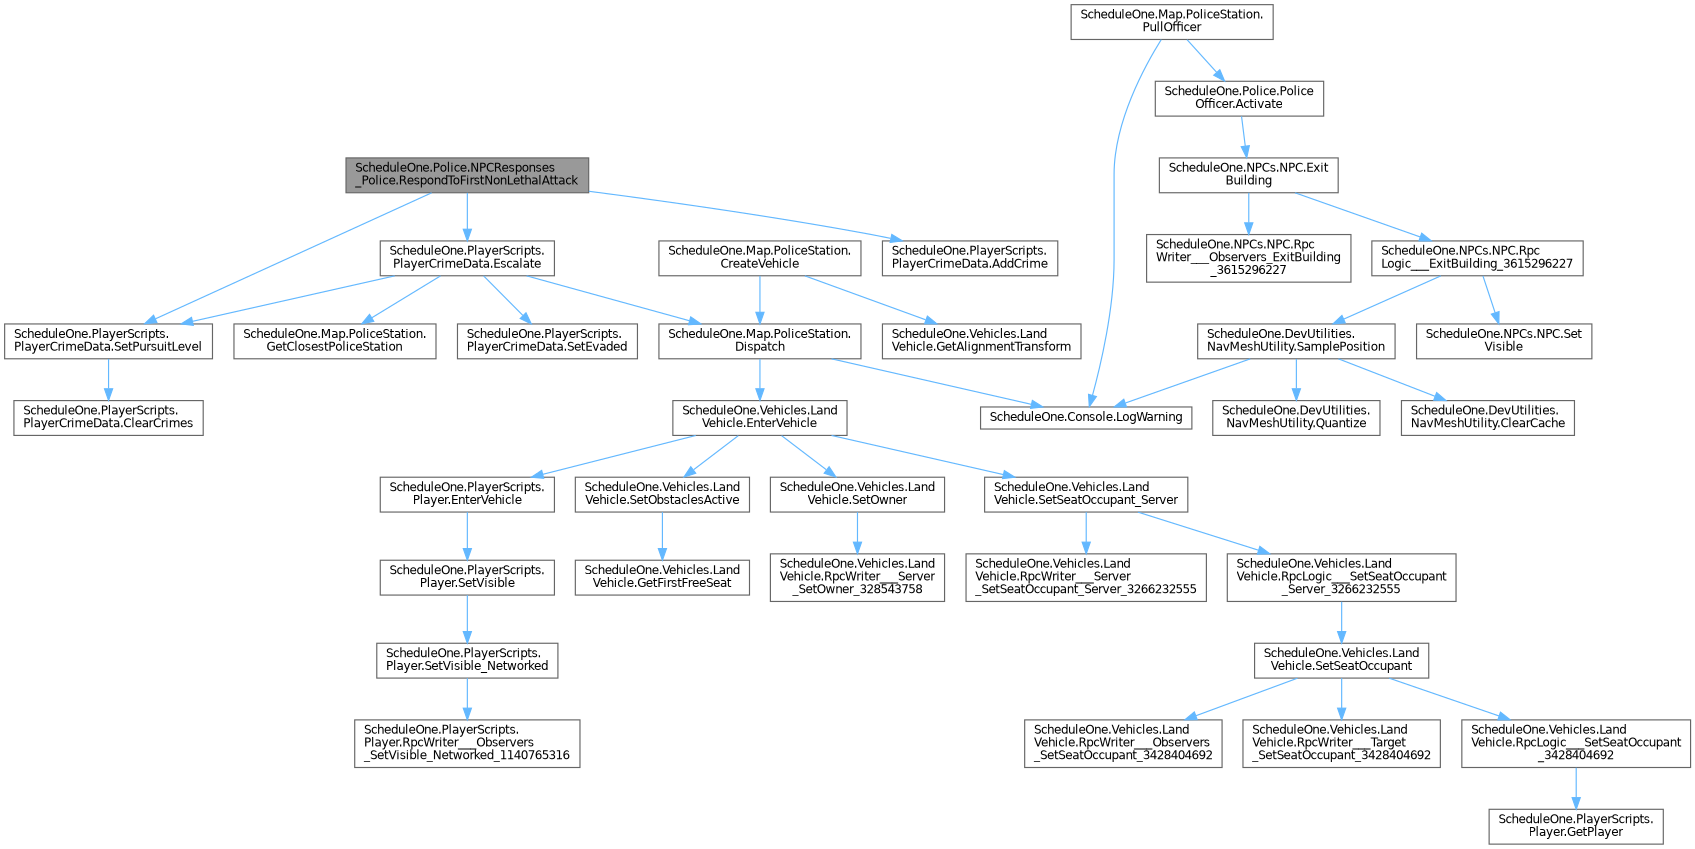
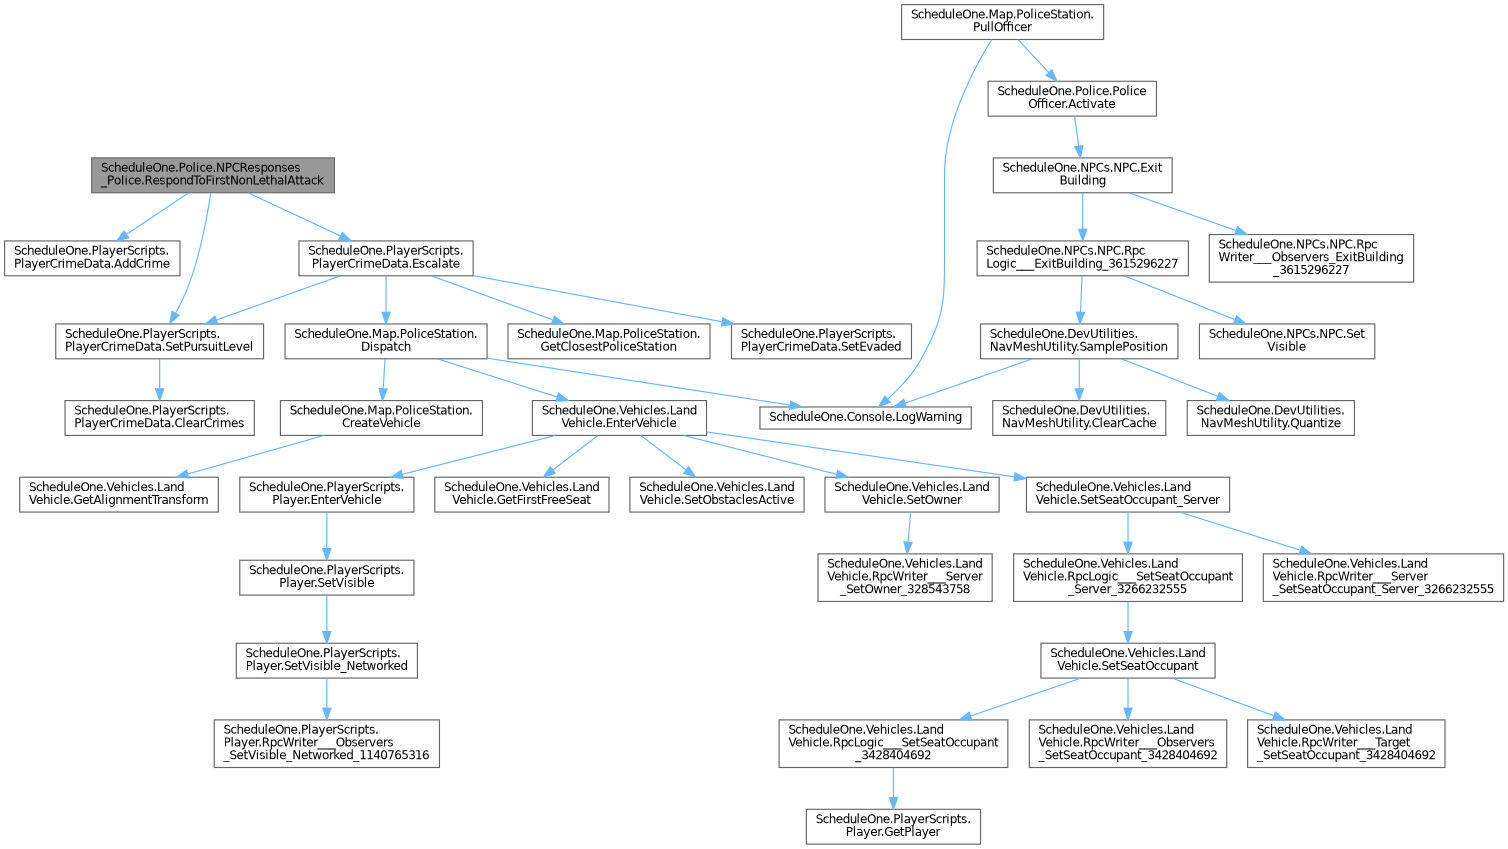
(760, 294) -> (384, 374)
(662, 530) -> (575, 453)
